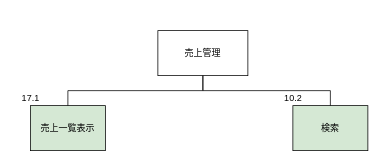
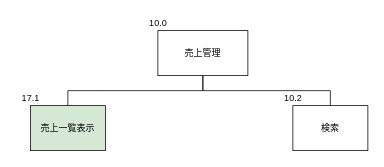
none -> (158, 23)
(330, 128) -> (330, 128)
